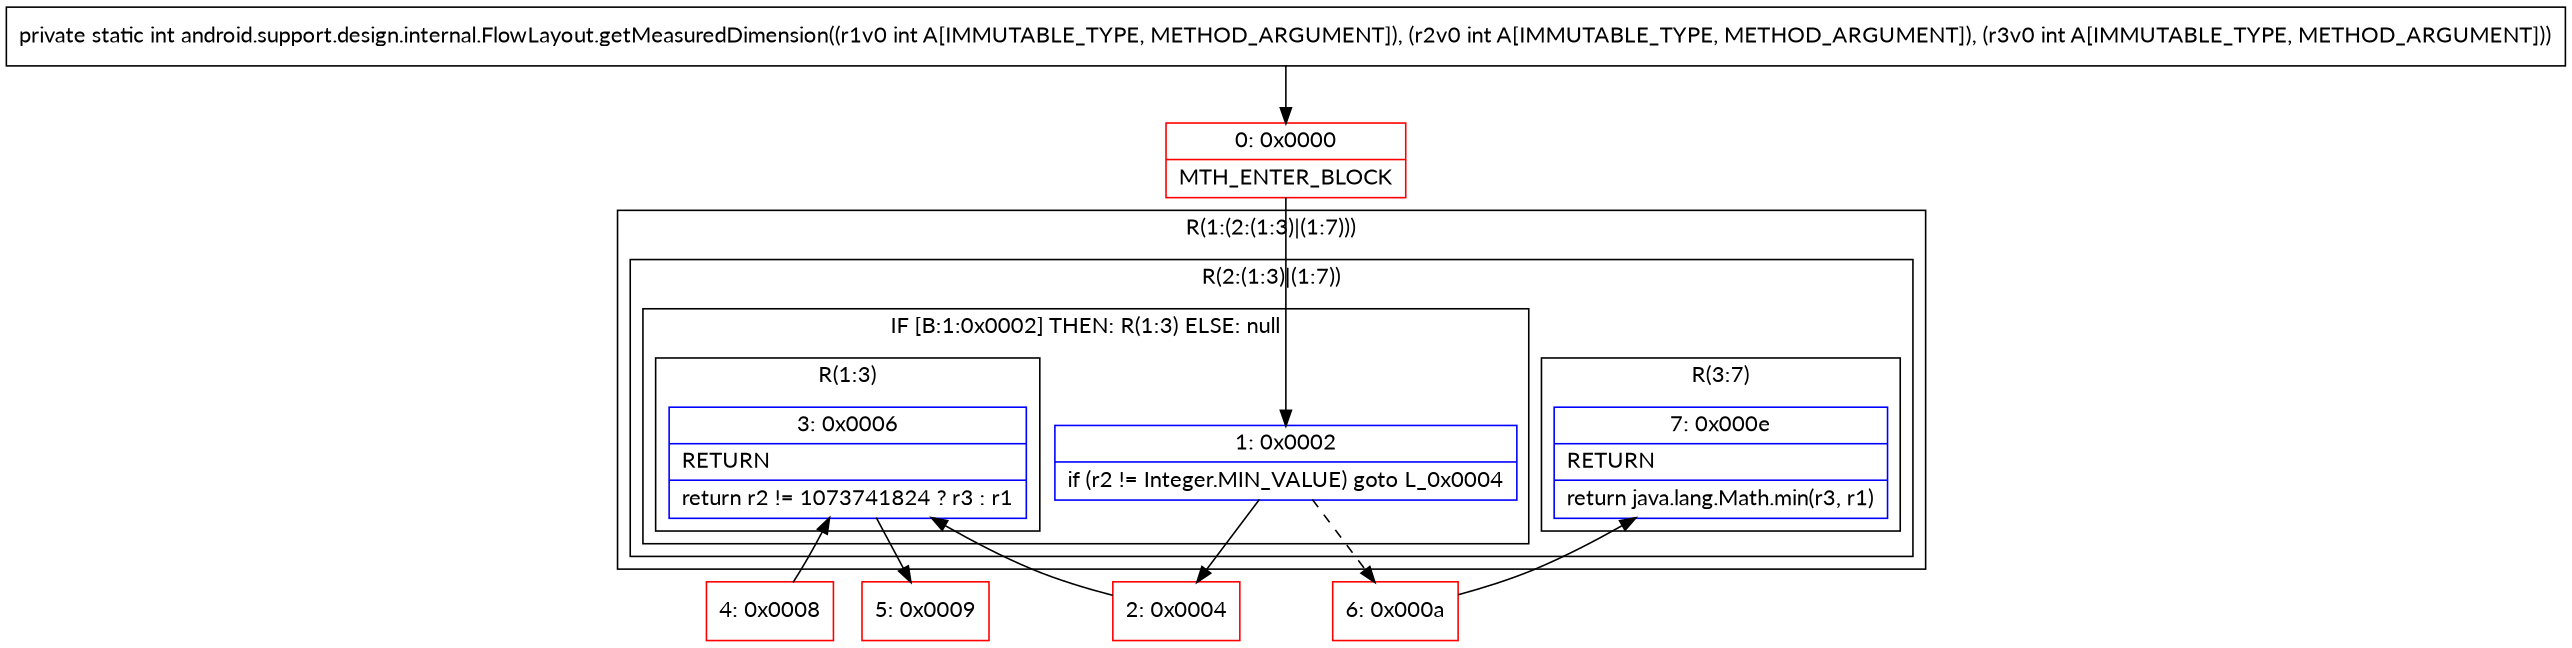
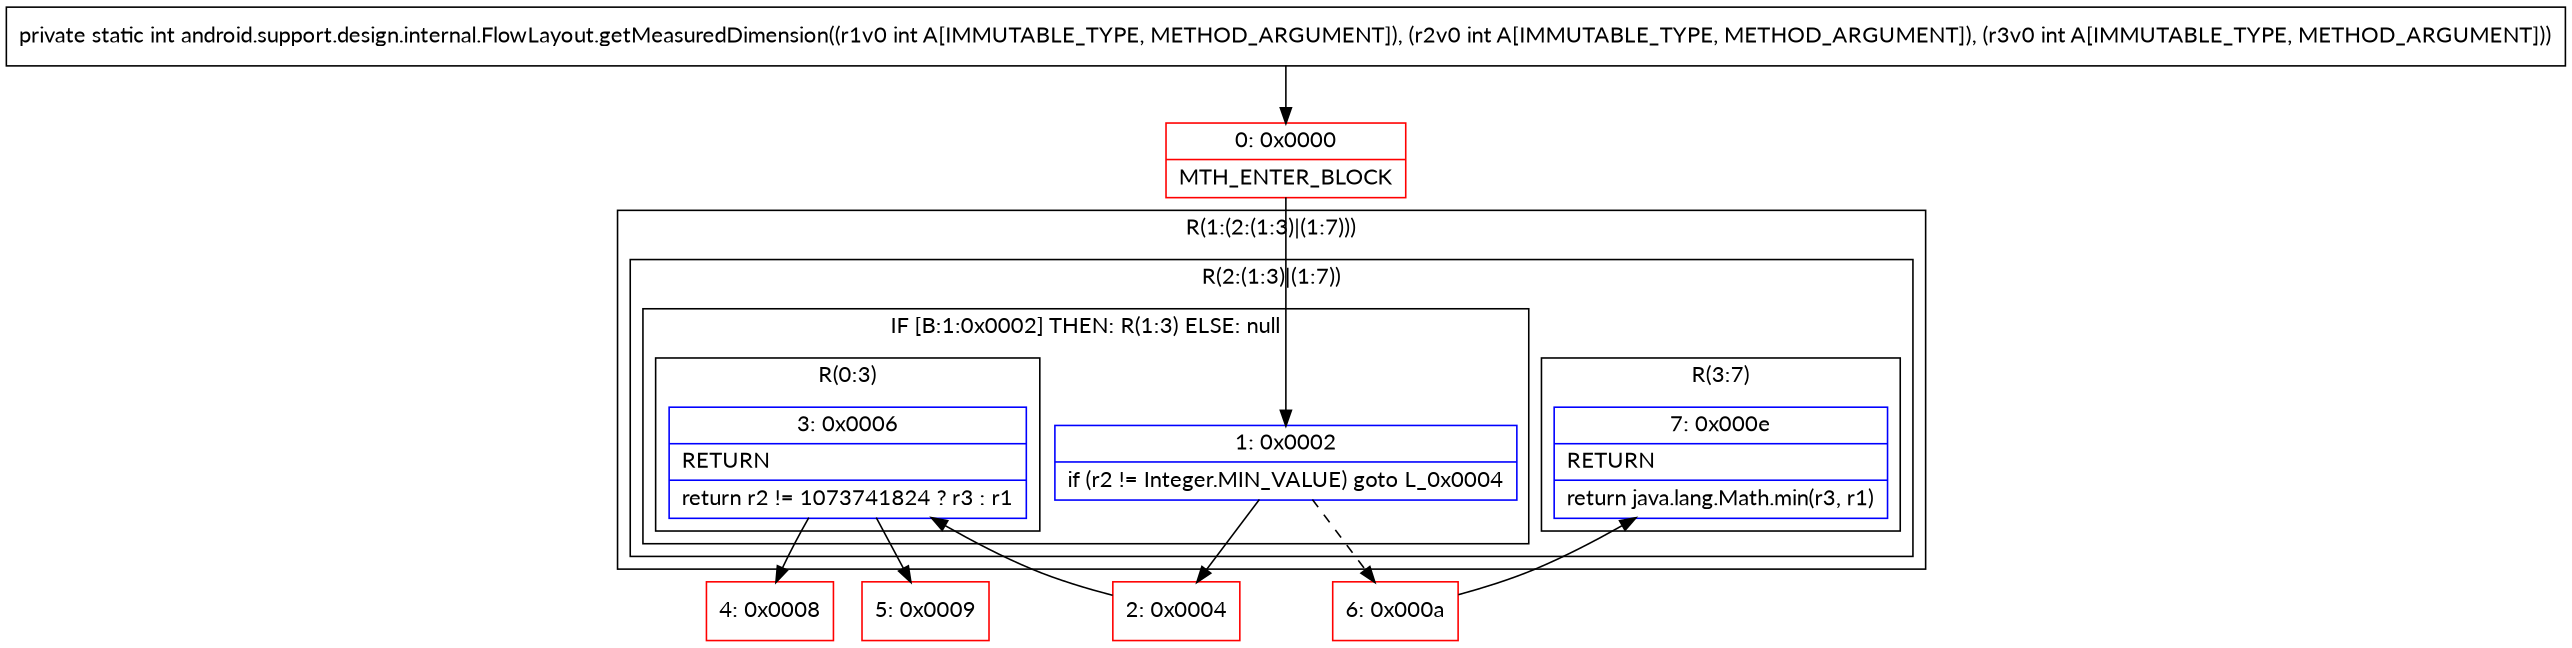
(848, 376) -> (848, 376)
(808, 557) -> (795, 542)
